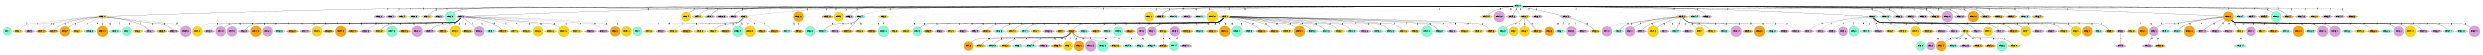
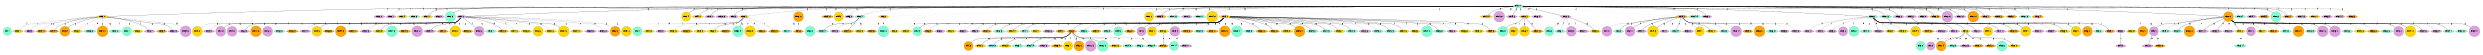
(1152, 31) -> (1152, 31)
(1549, 31) -> (1549, 31)
